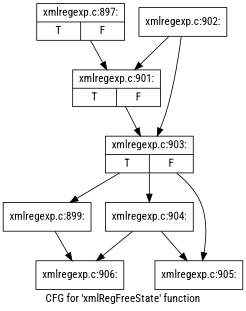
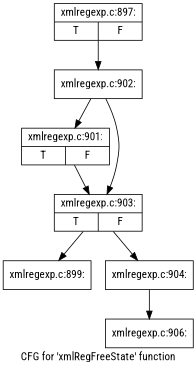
(97, 52) -> (98, 51)
(61, 242) -> none
(199, 275) -> none
